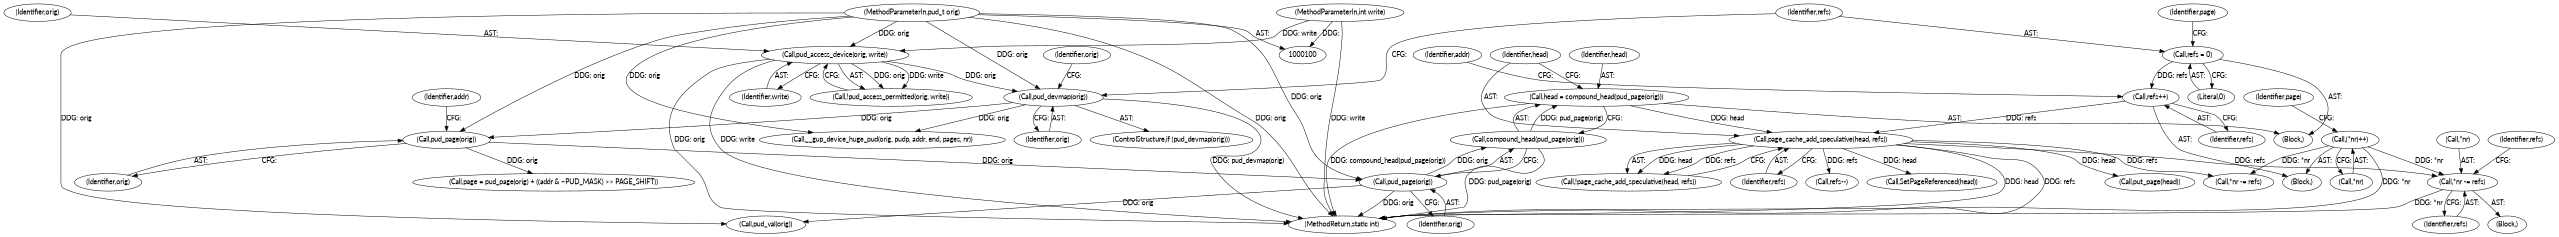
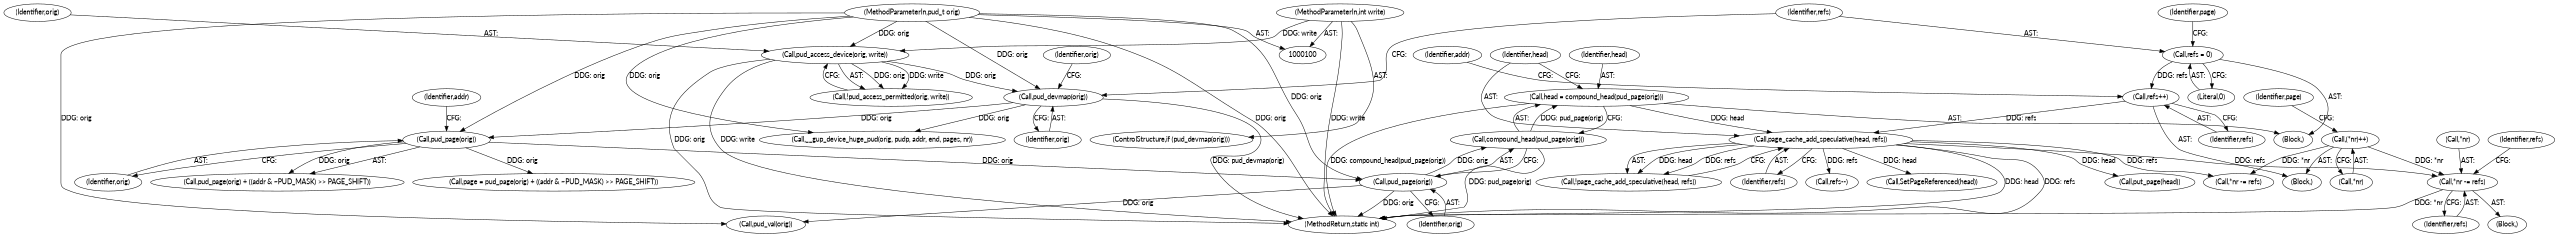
(1332, 34) -> (1332, 34)
(765, 98) -> none
(1109, 118) -> (1359, 120)
none -> (277, 182)
(1986, 207) -> none
